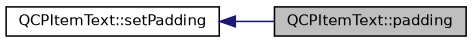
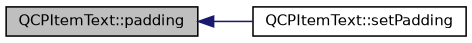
(255, 21) -> (233, 21)
